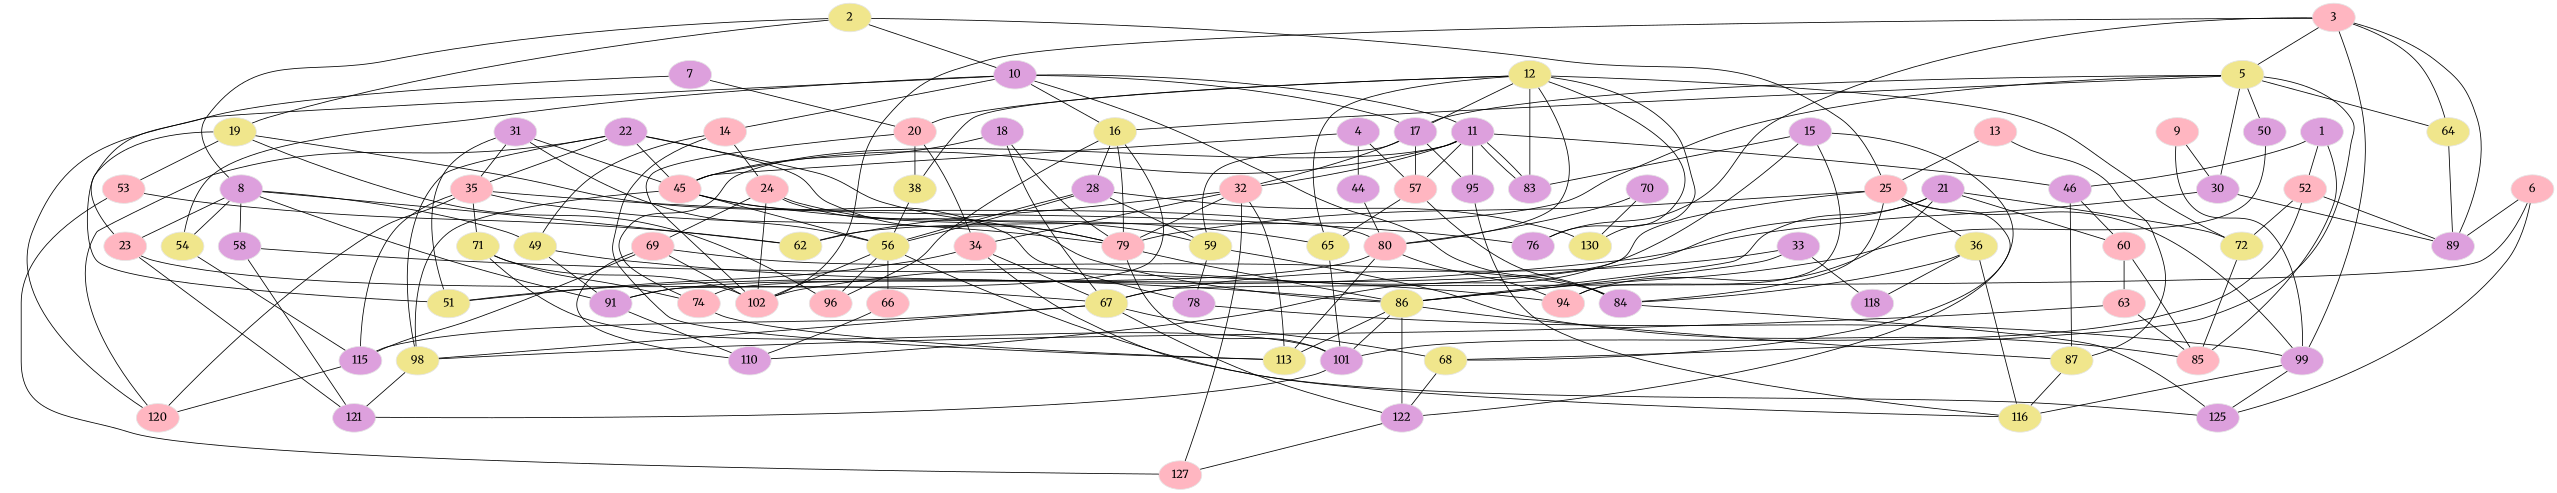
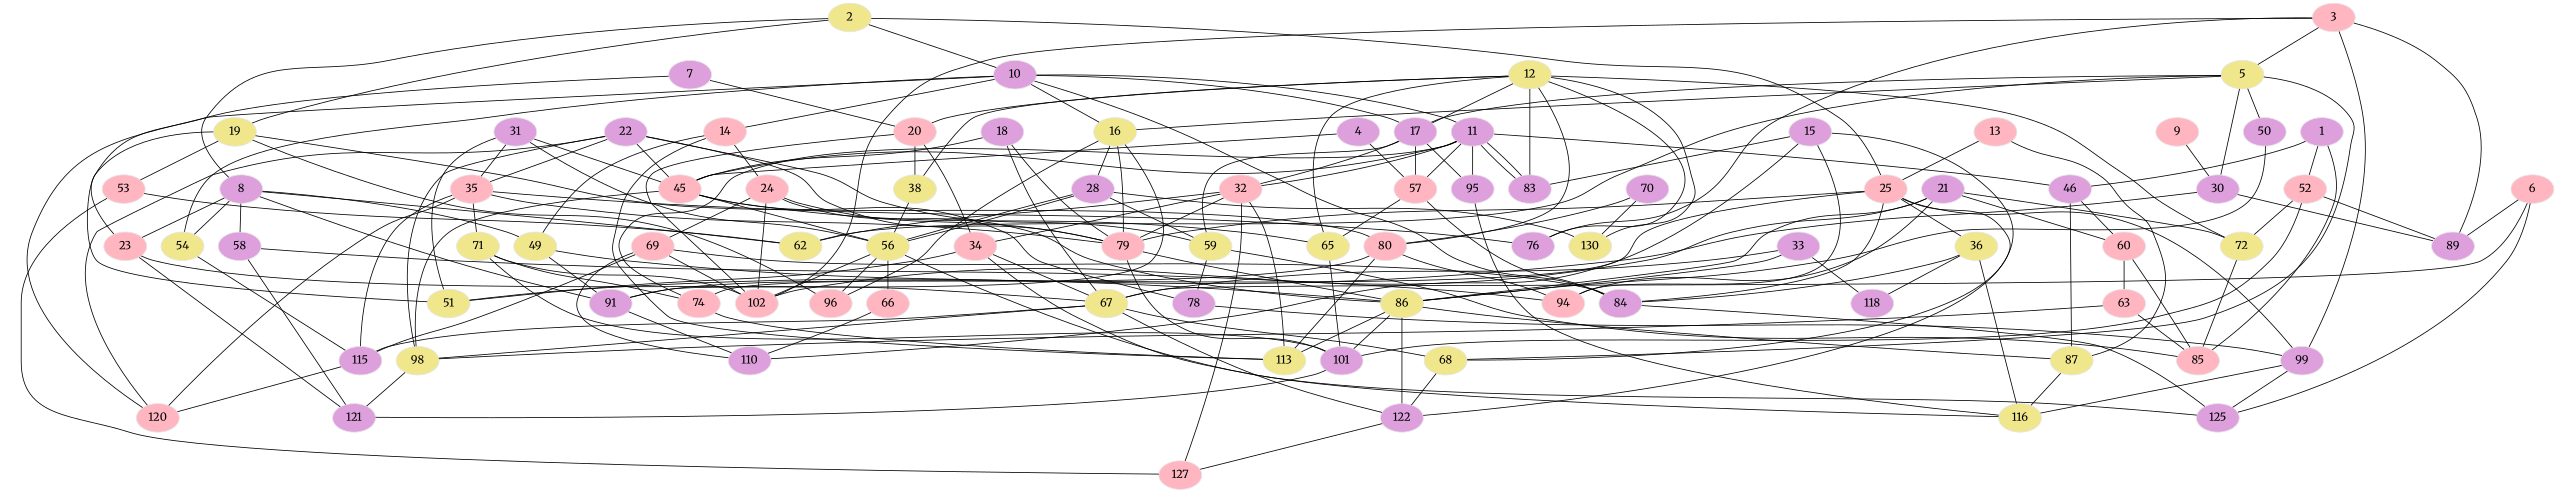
(2448, 132) -> none
(1358, 189) -> none
(2259, 223) -> none
